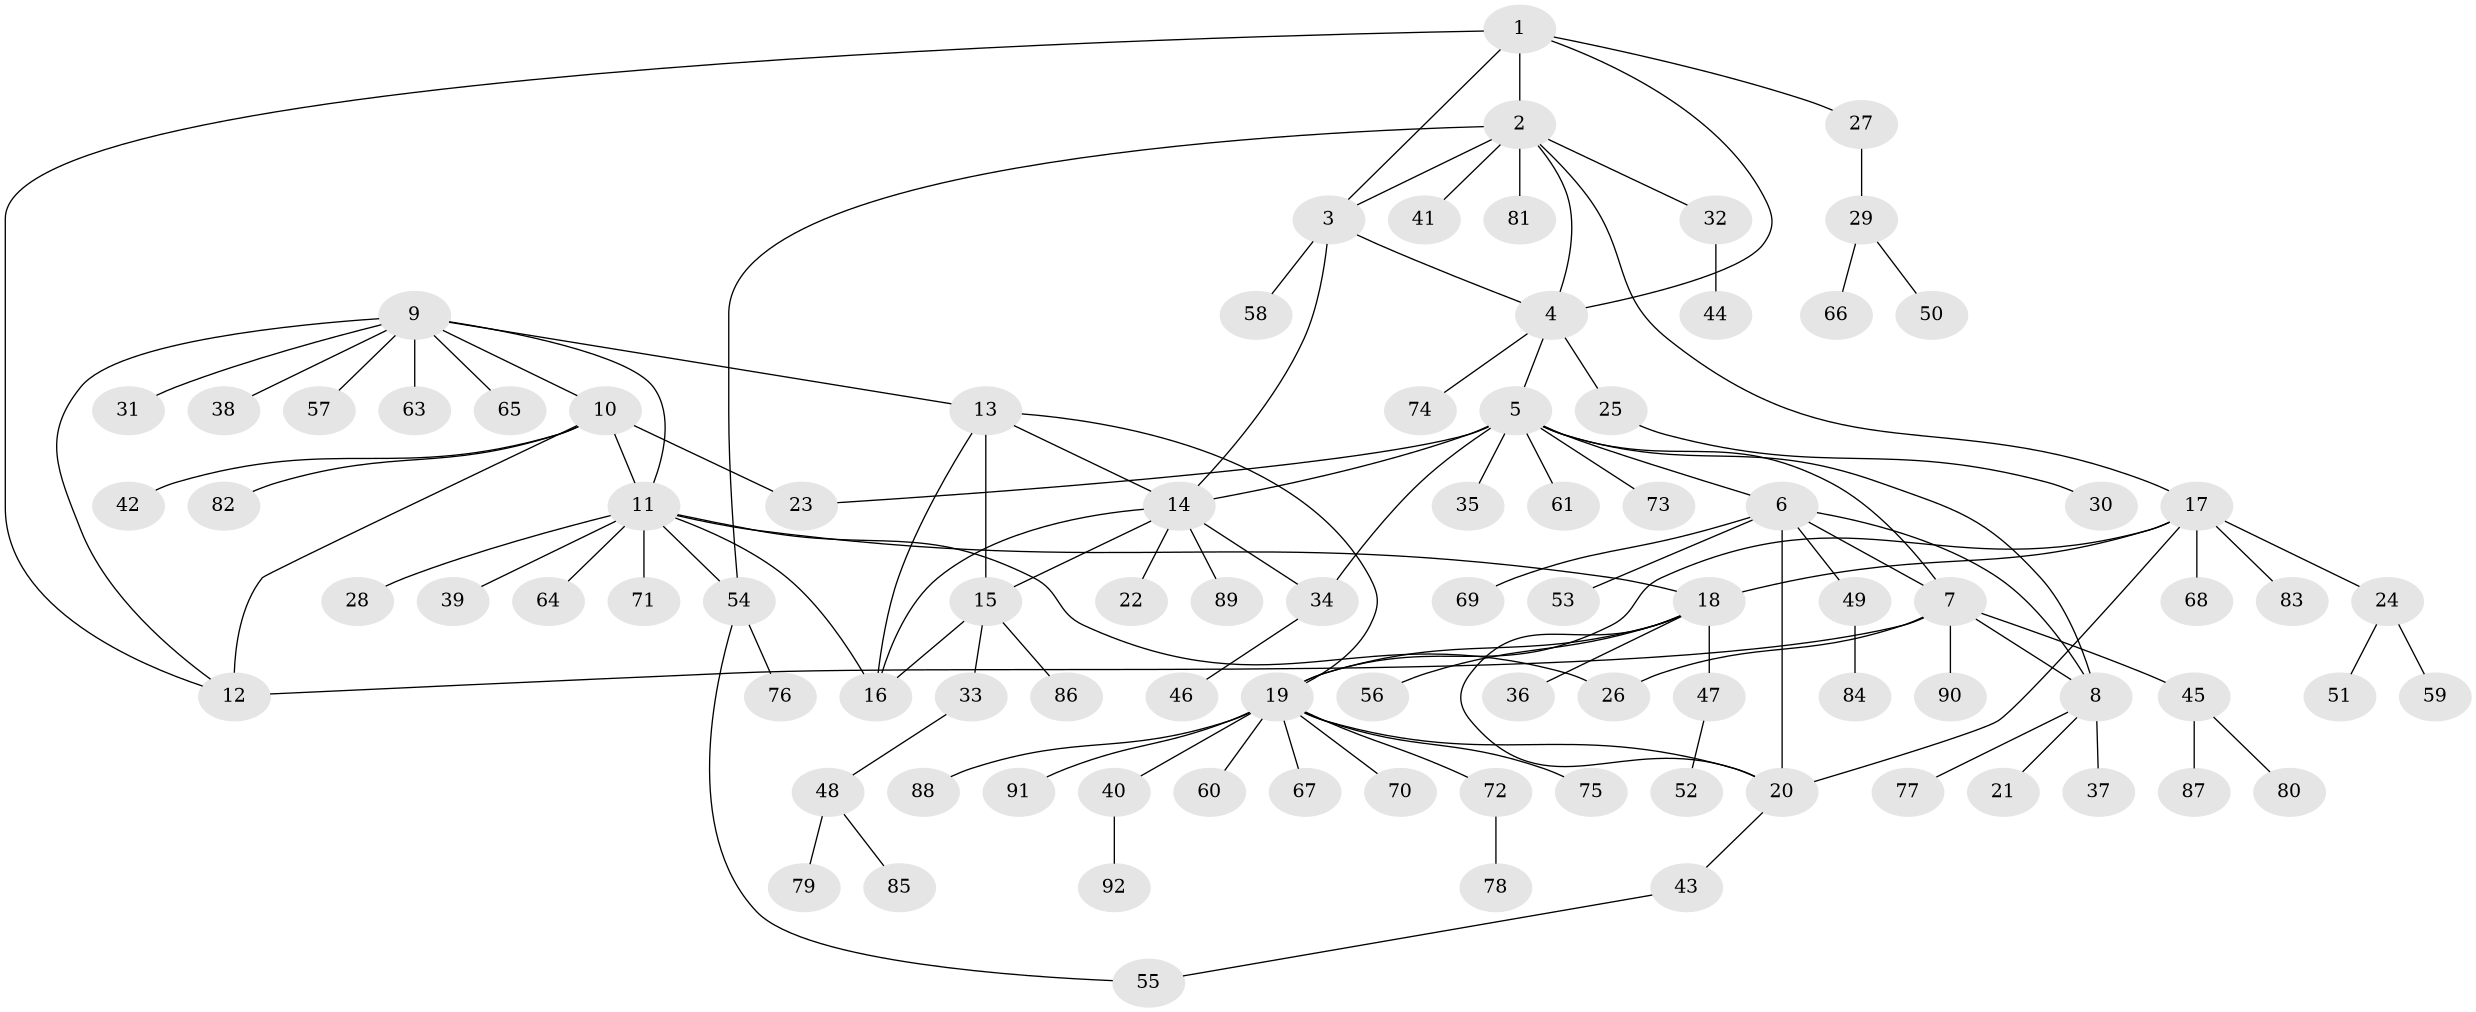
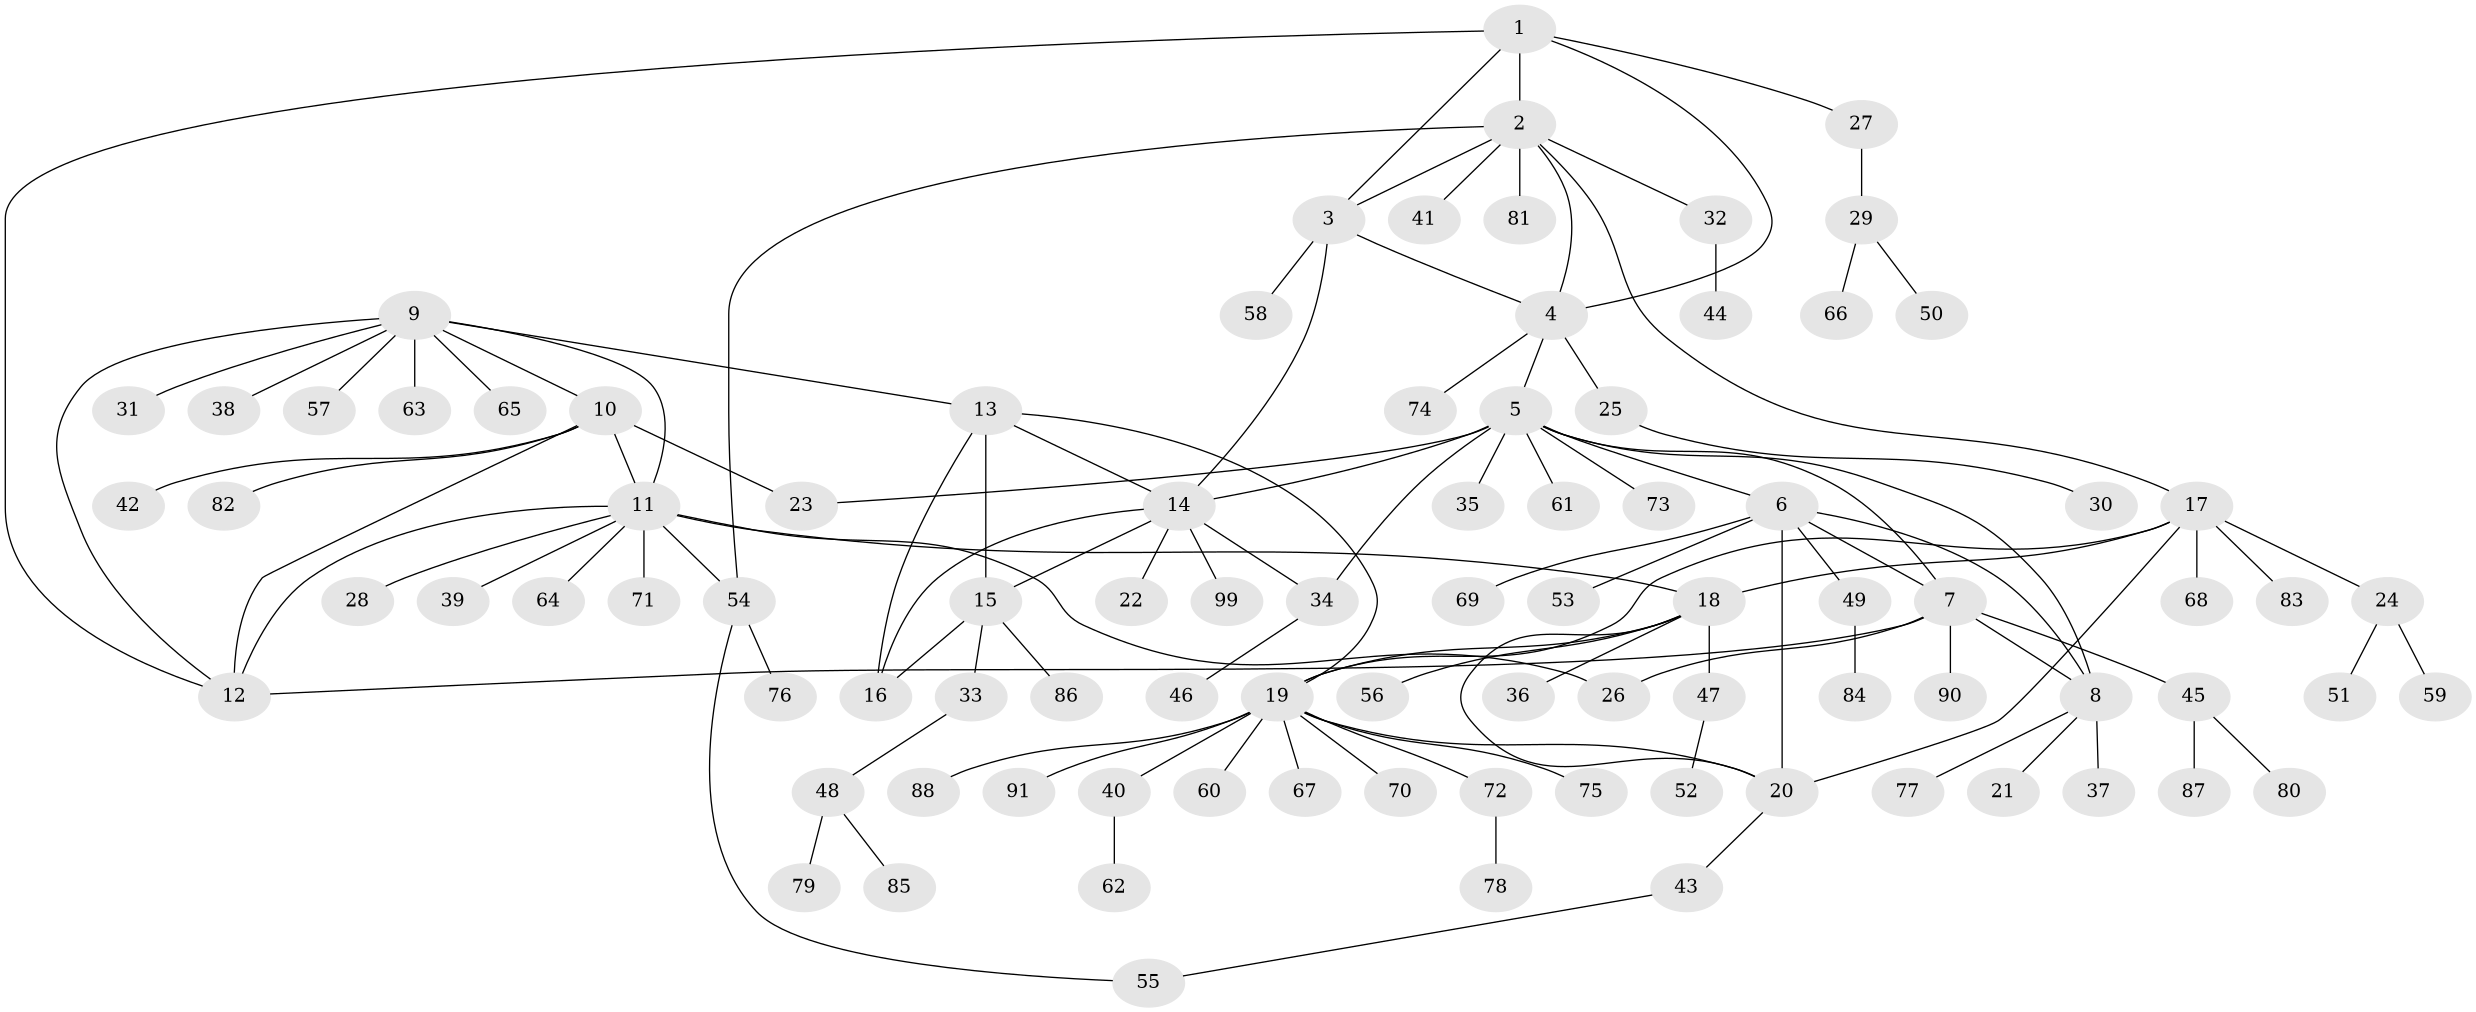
(786, 577) -> (396, 537)
(1227, 602) -> (1227, 602)
(1114, 888) -> (1114, 888)
